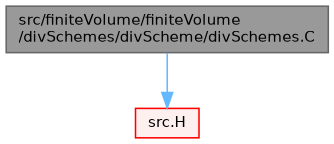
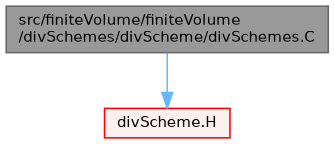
(167, 123) -> (167, 123)
